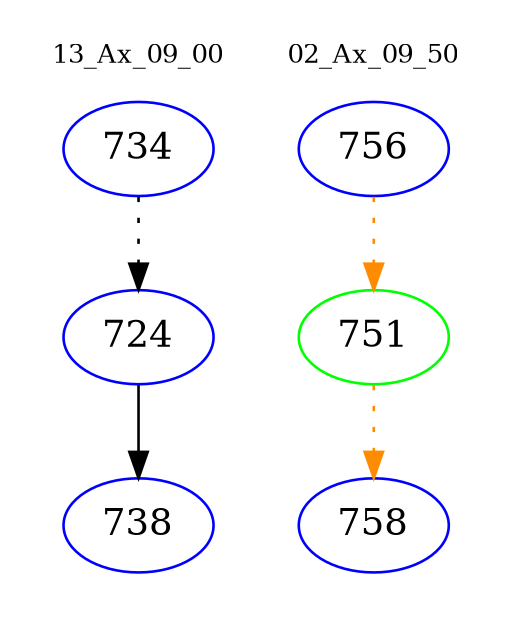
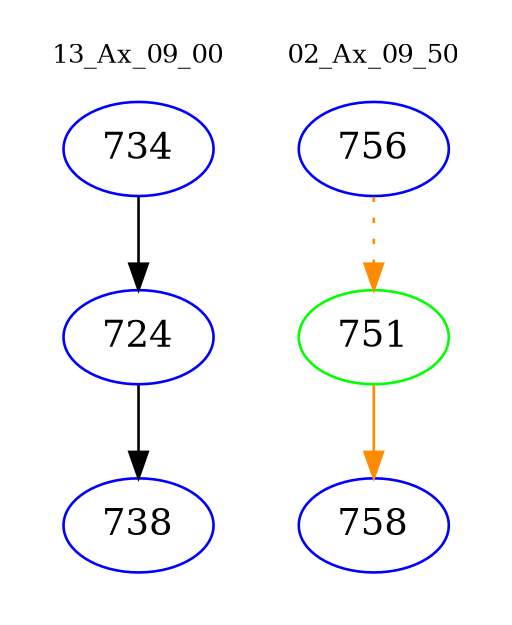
(139, 230) -> (139, 230)
(374, 418) -> (374, 418)
